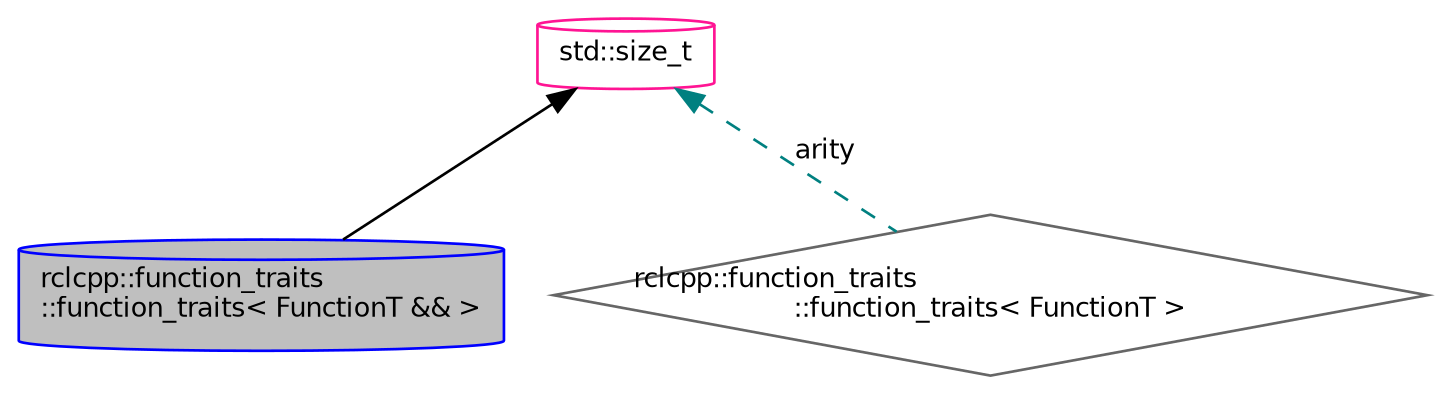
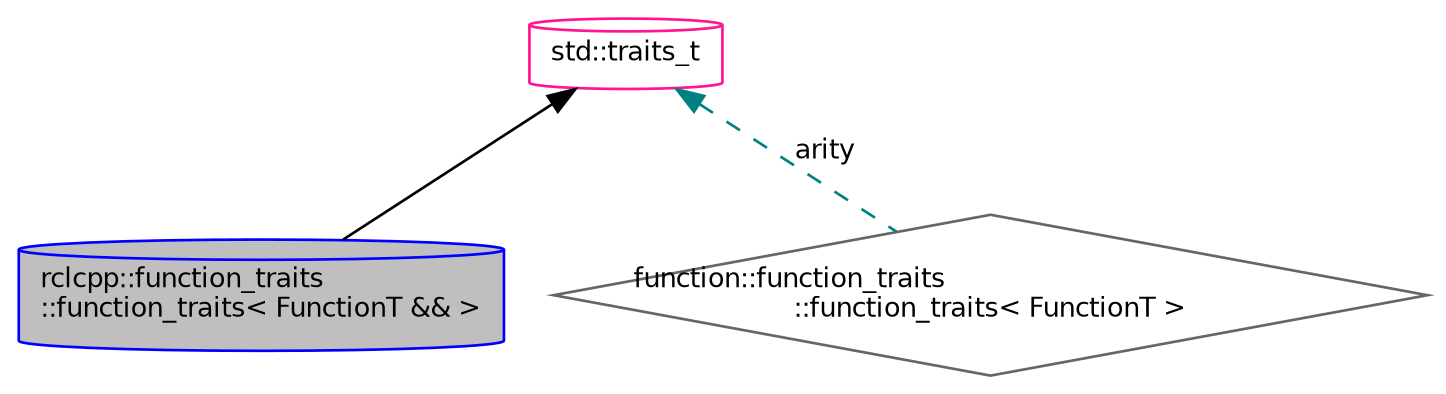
(626, 54) -> (626, 54)
(990, 295) -> (990, 295)
